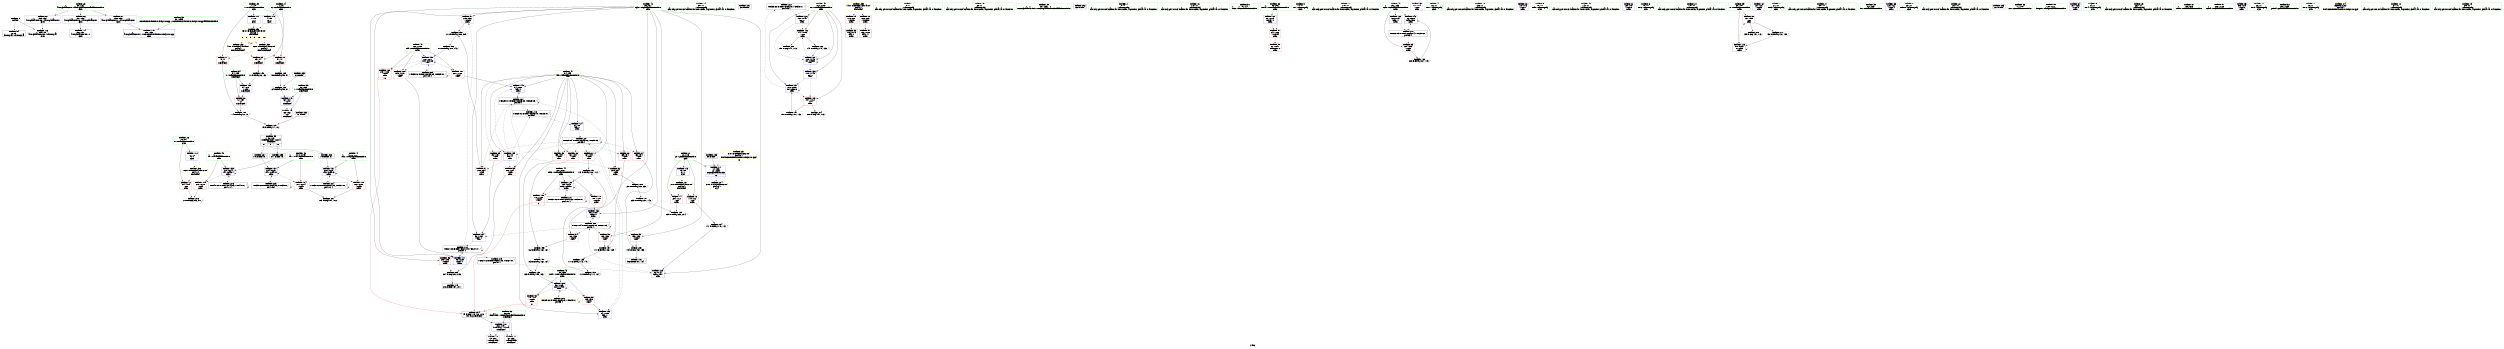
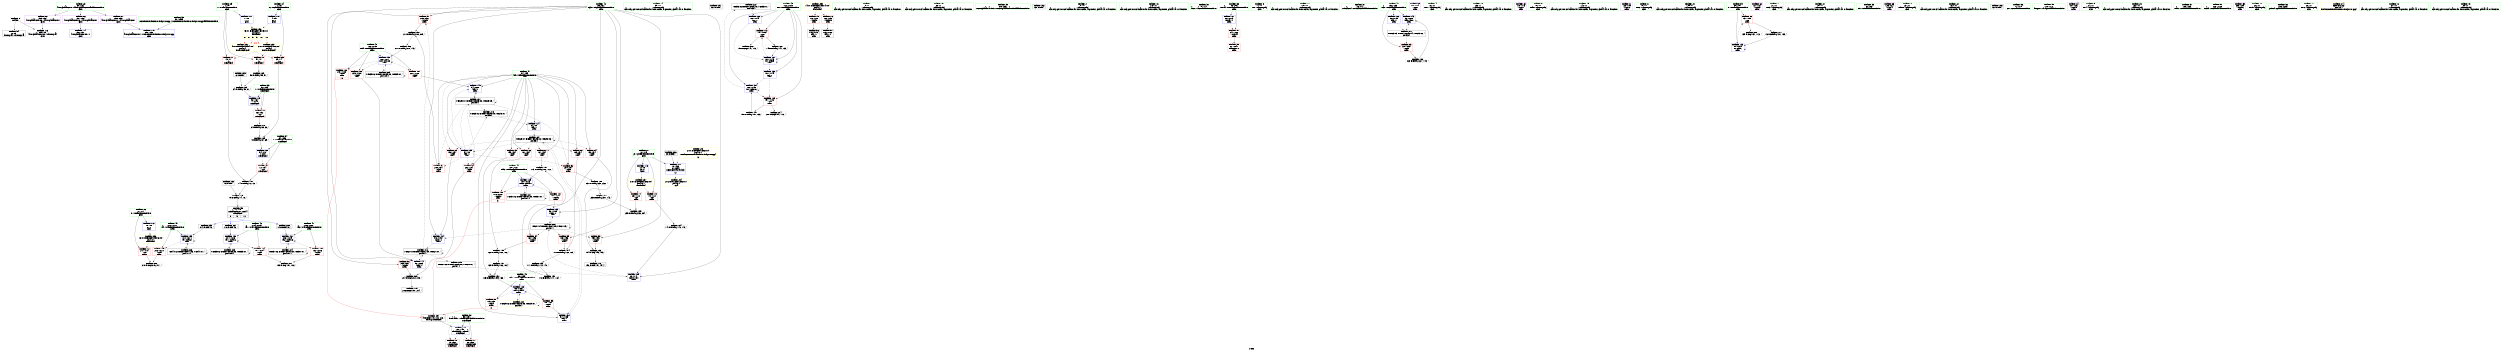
none -> (1360, 7)
none -> (260, 126)
